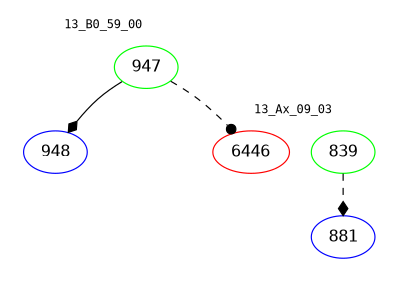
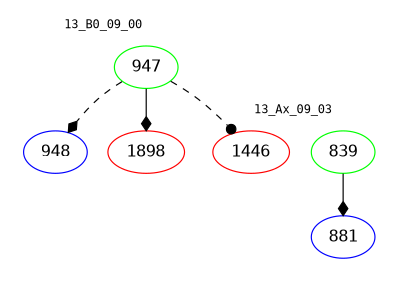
(104, 25) -> (104, 25)
(98, 99) -> (98, 99)
none -> (146, 152)
(251, 152) -> (251, 152)
(343, 188) -> (343, 188)
